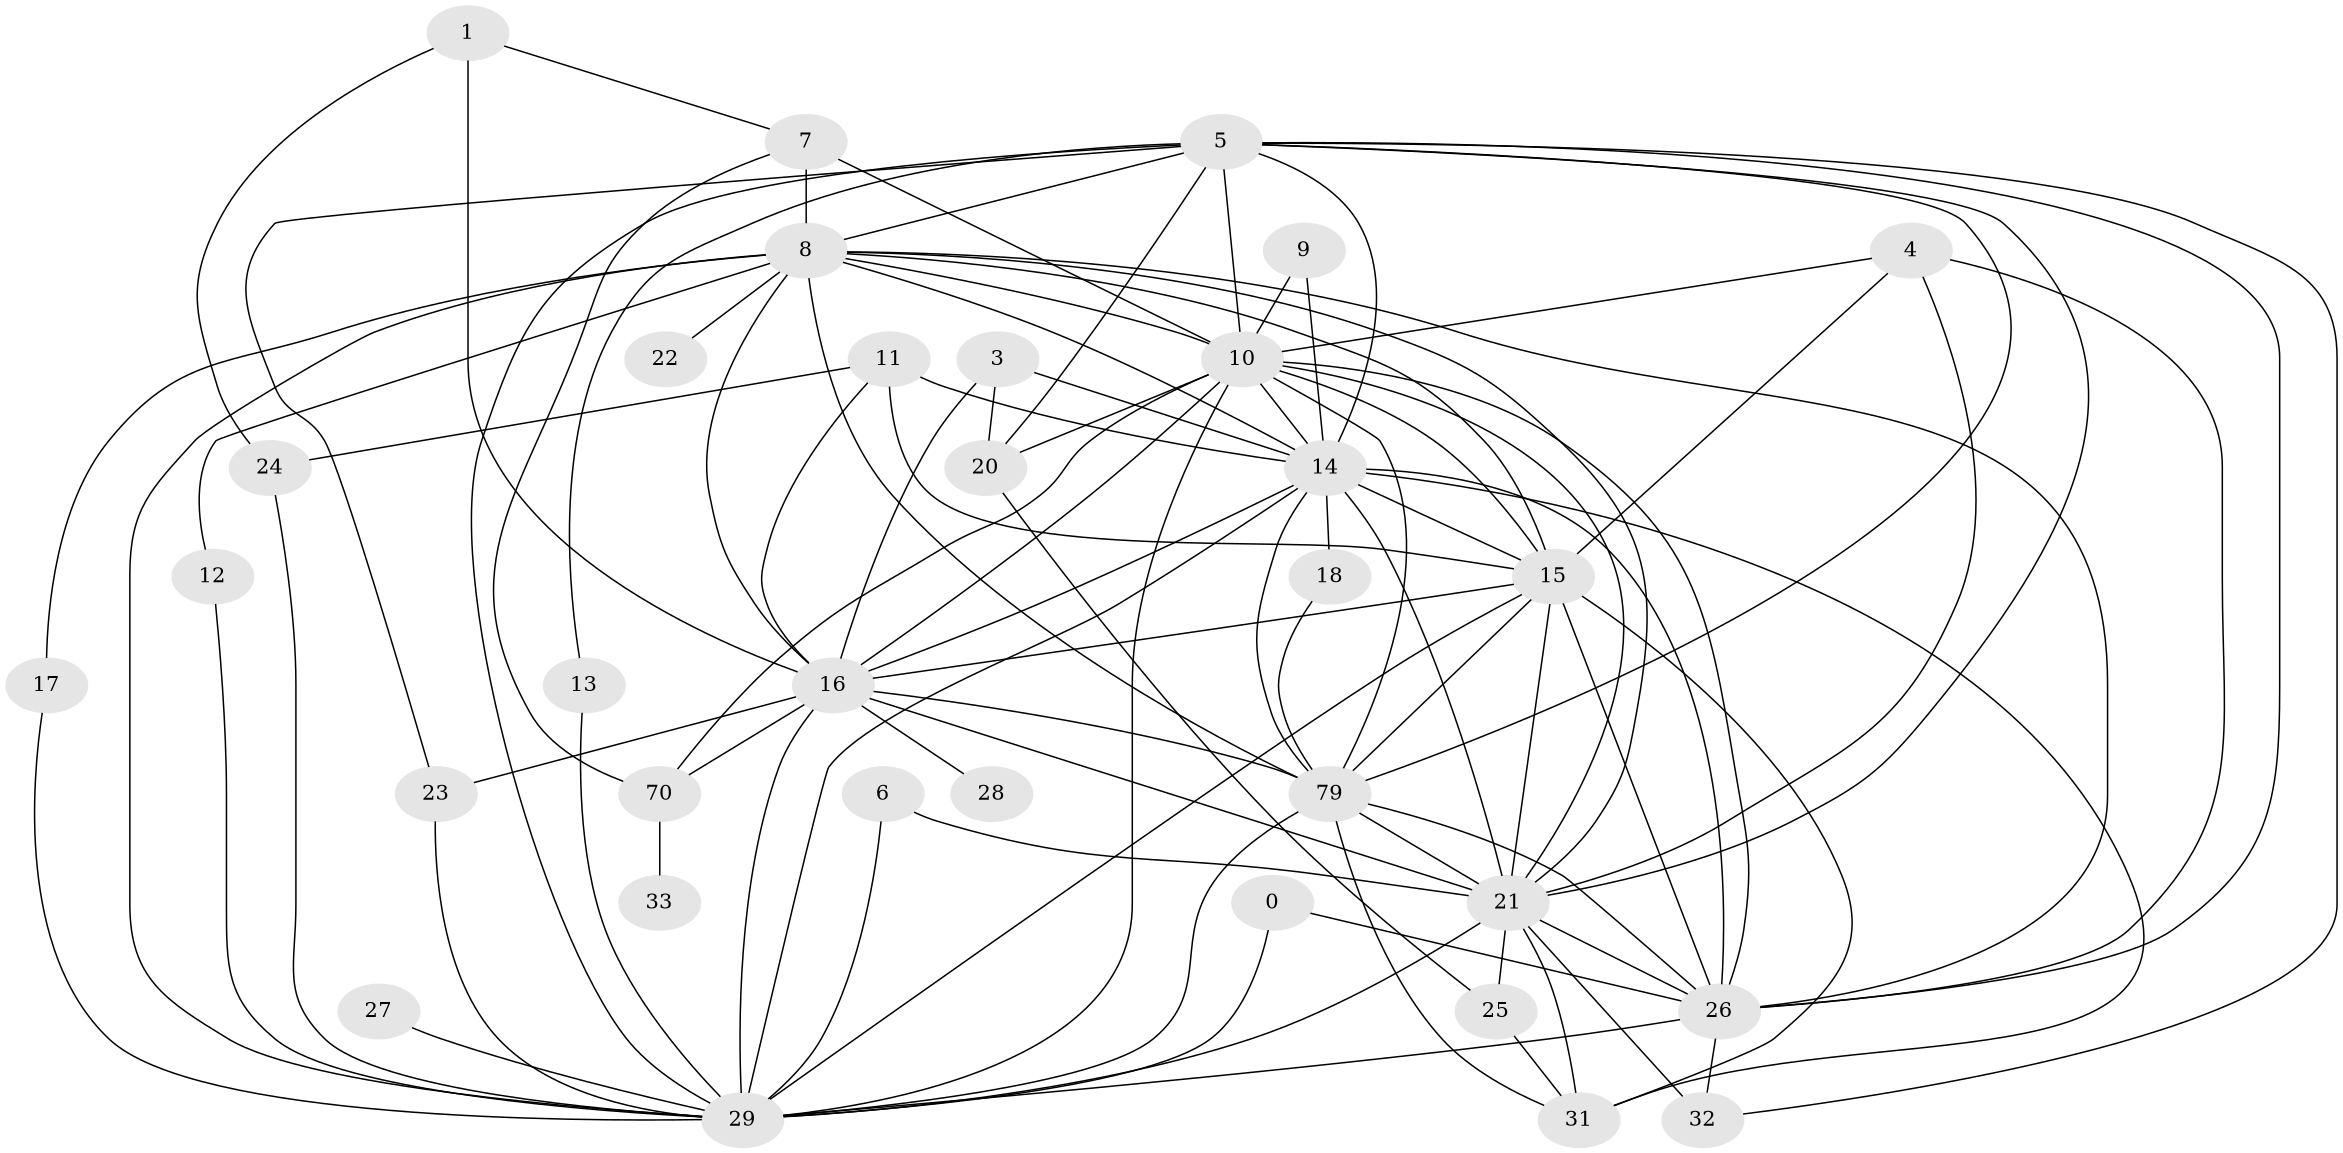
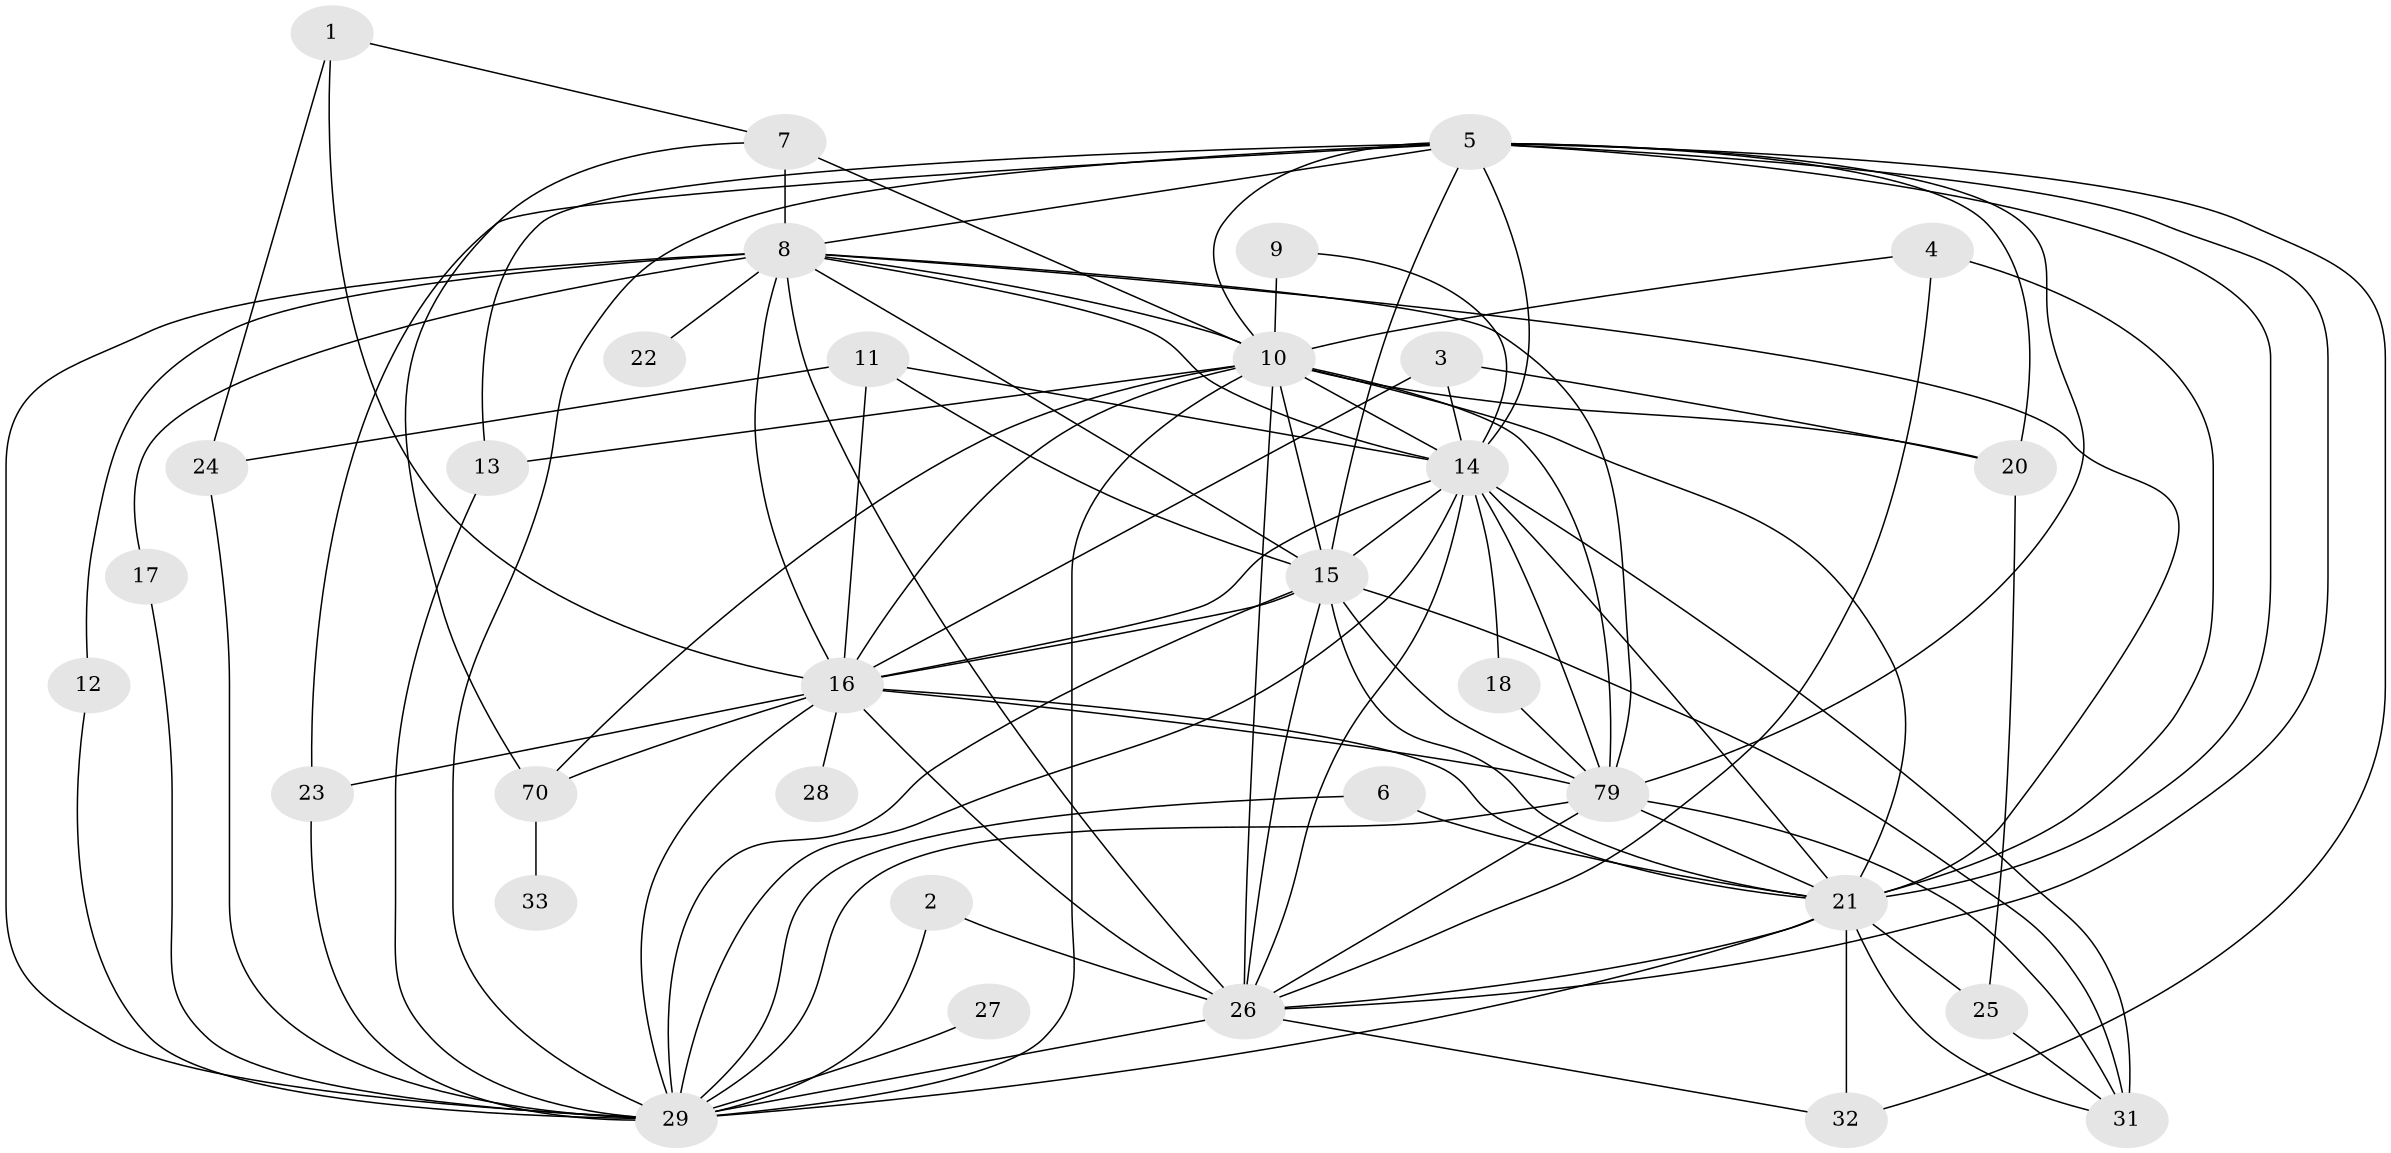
none -> (881, 414)
(1732, 414) -> (1380, 354)
none -> (1028, 865)
(1273, 903) -> (931, 903)
